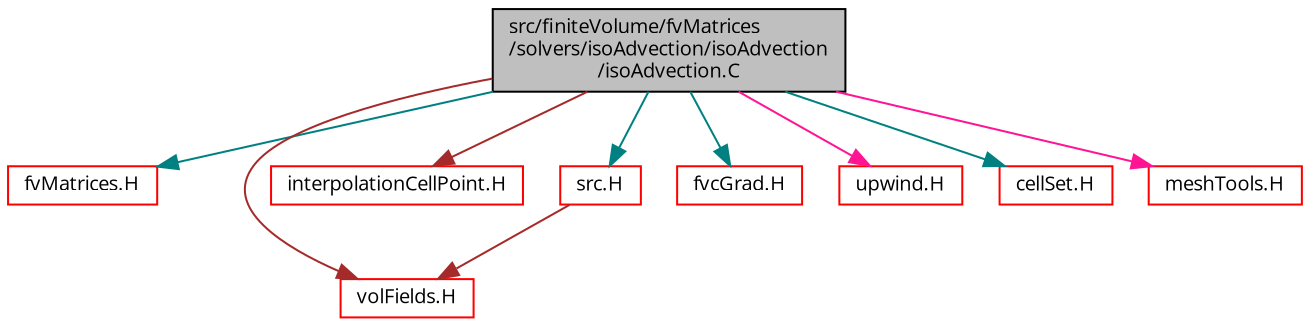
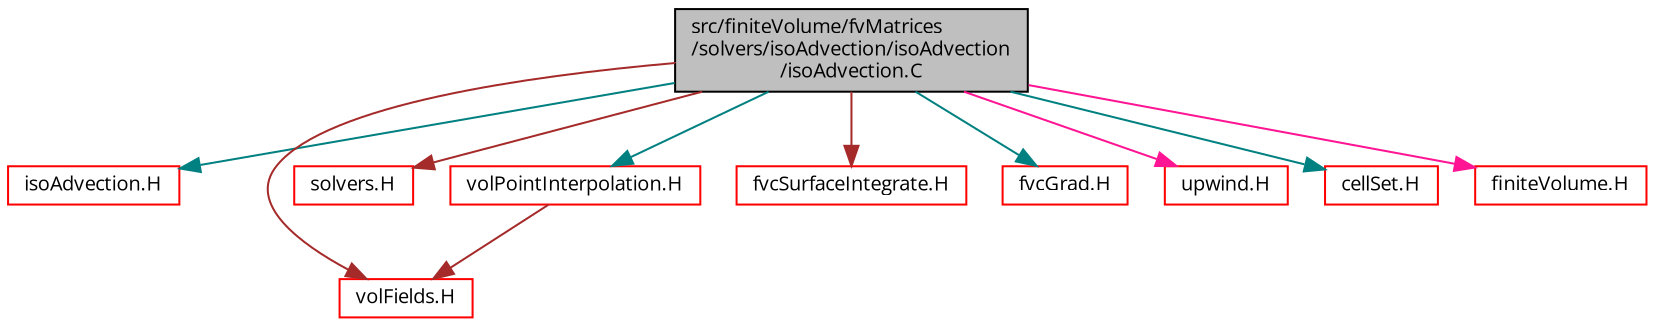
(83, 185) -> (94, 185)
(397, 185) -> (354, 185)
(601, 185) -> (575, 185)
none -> (851, 185)
(1225, 185) -> (1561, 185)
